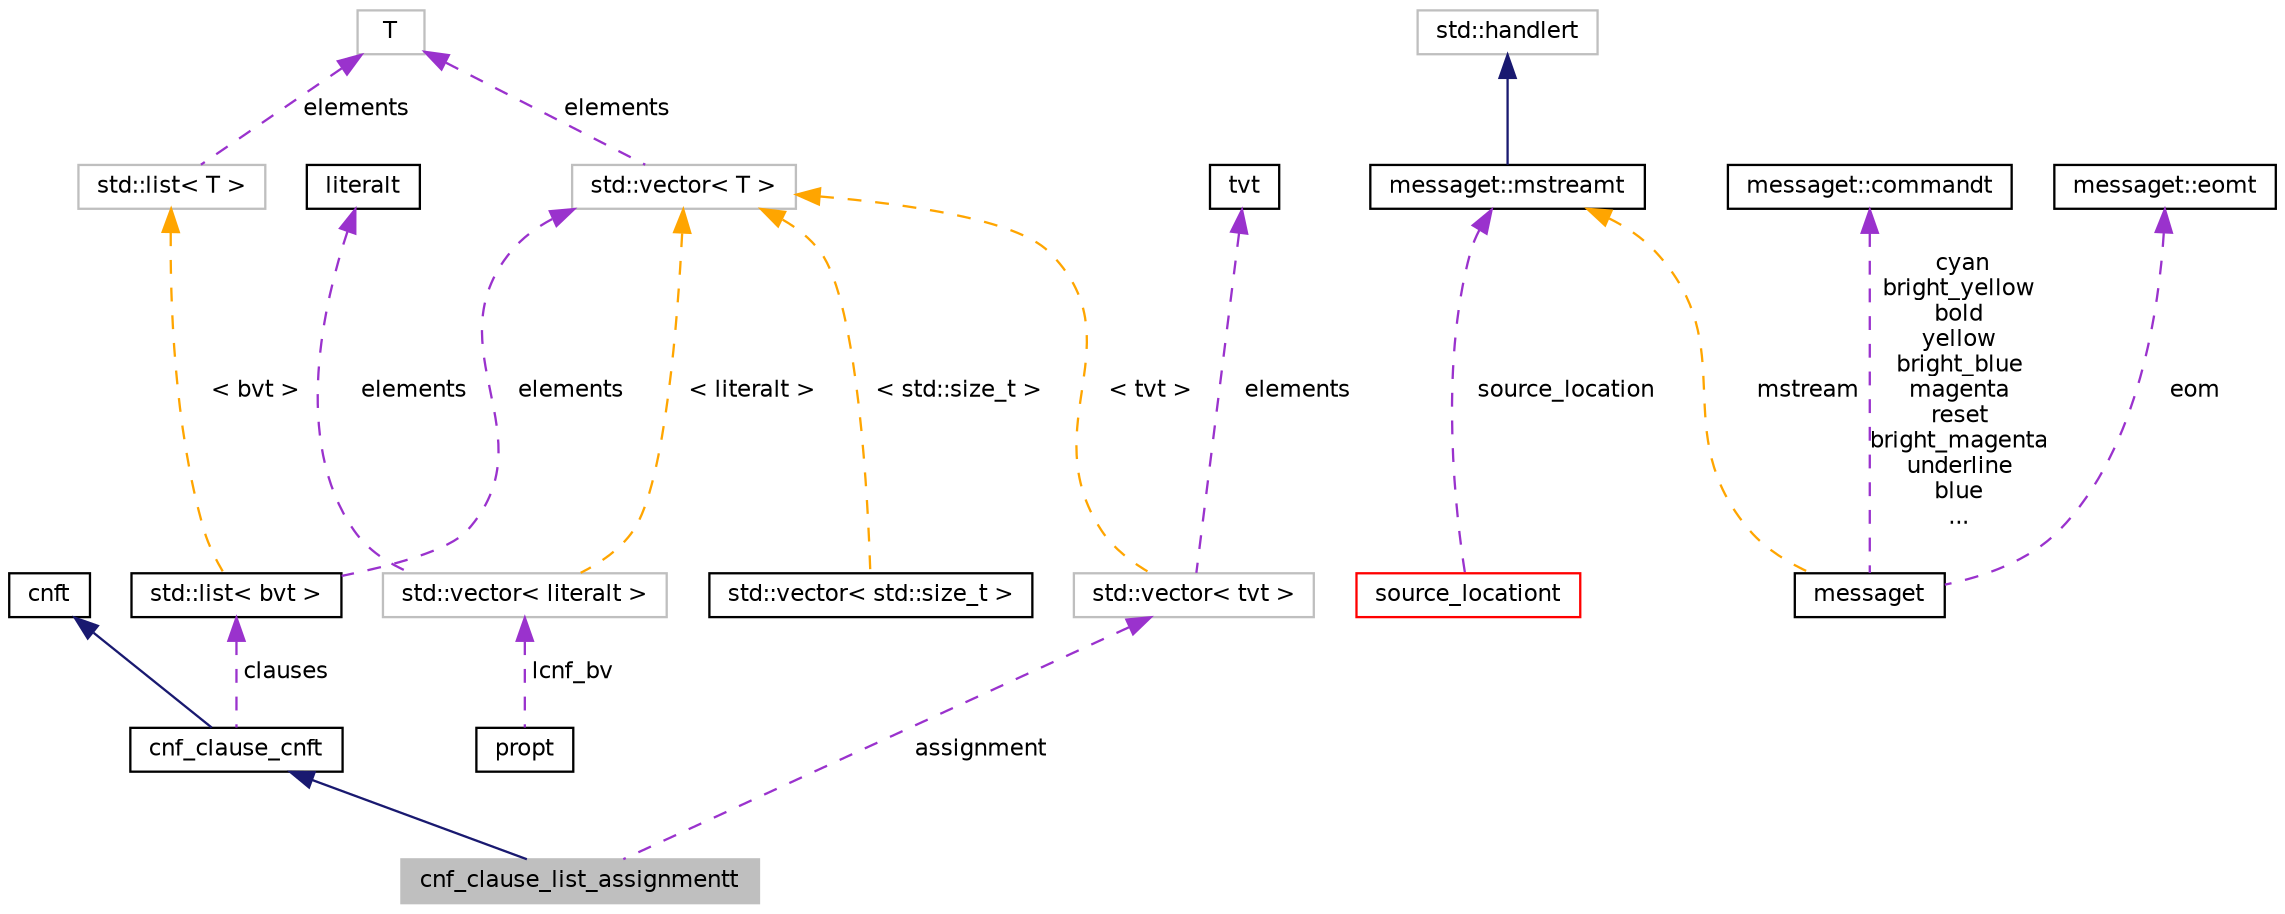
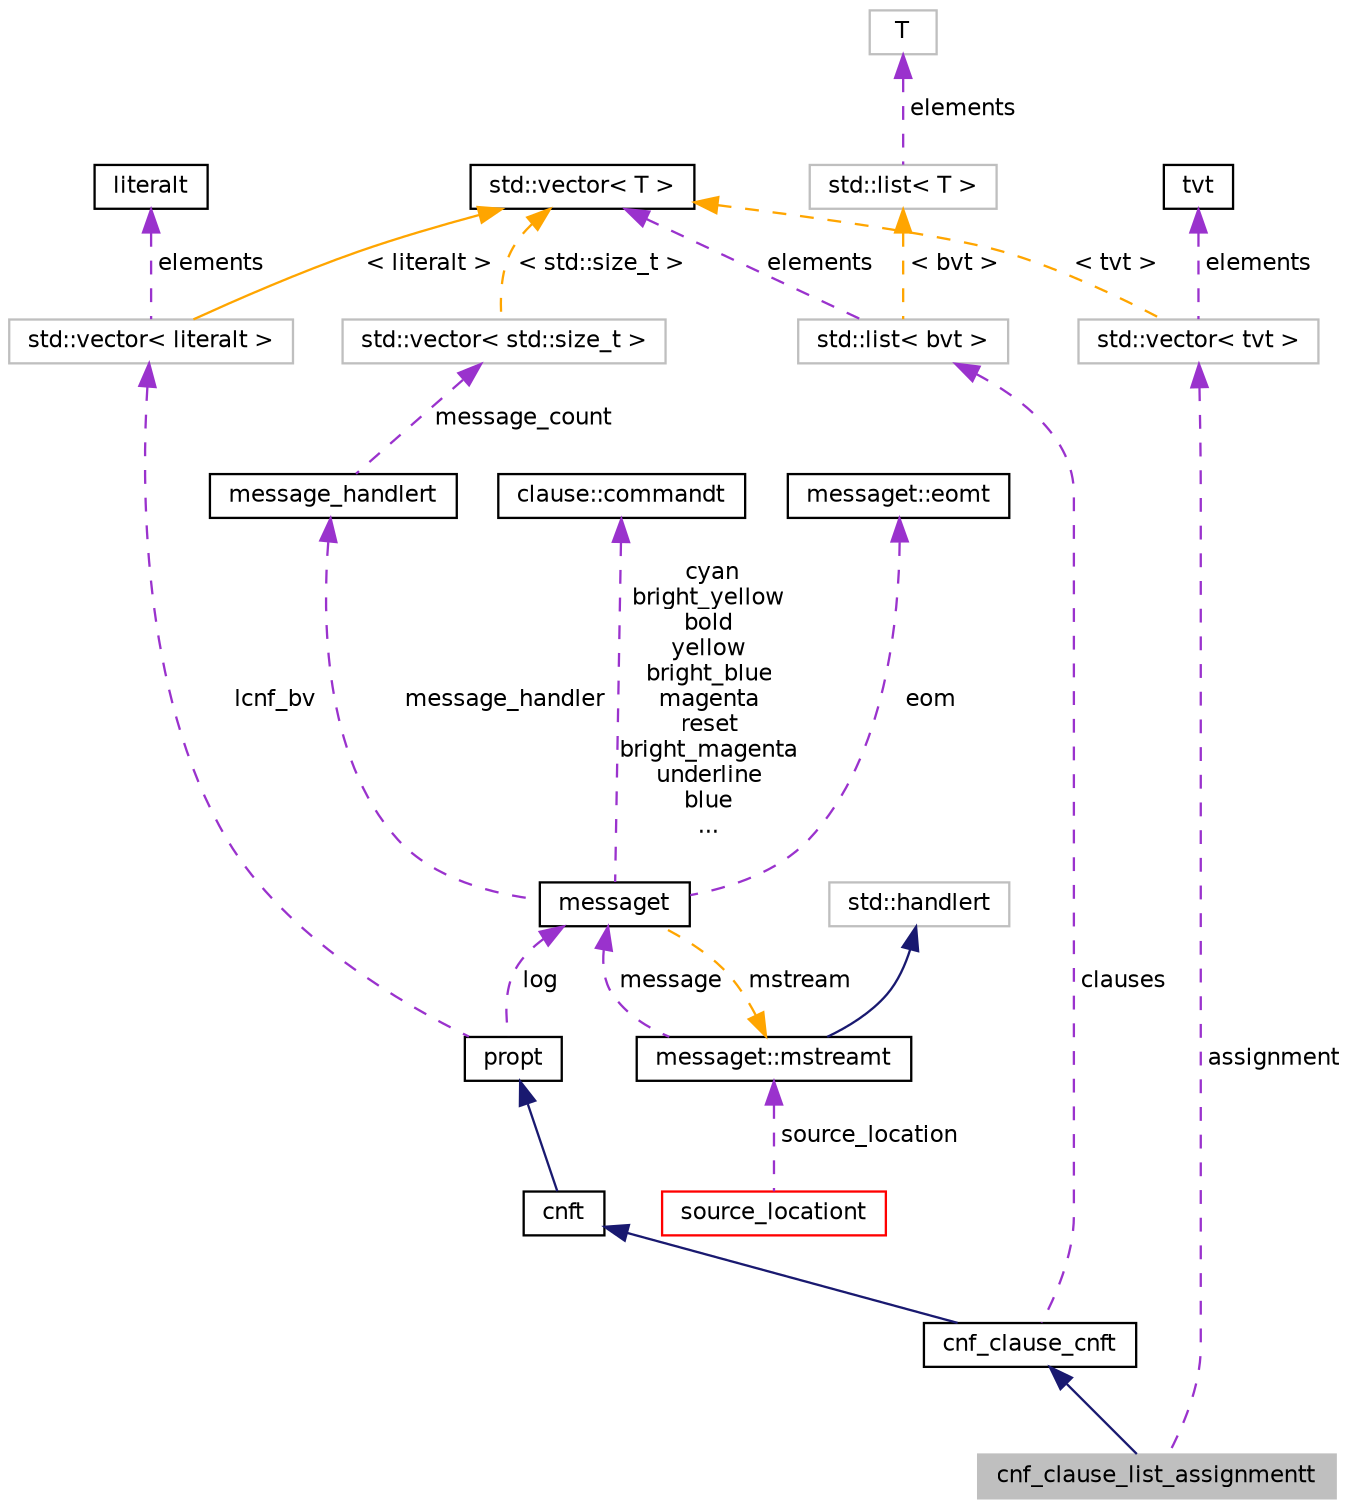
(546, 114) -> none
(684, 187) -> (583, 187)
(1870, 187) -> (622, 496)
(665, 418) -> (334, 260)
none -> (333, 496)
(236, 595) -> (903, 341)
(871, 595) -> (504, 341)
none -> (510, 981)
none -> (621, 1004)
none -> (543, 1148)
